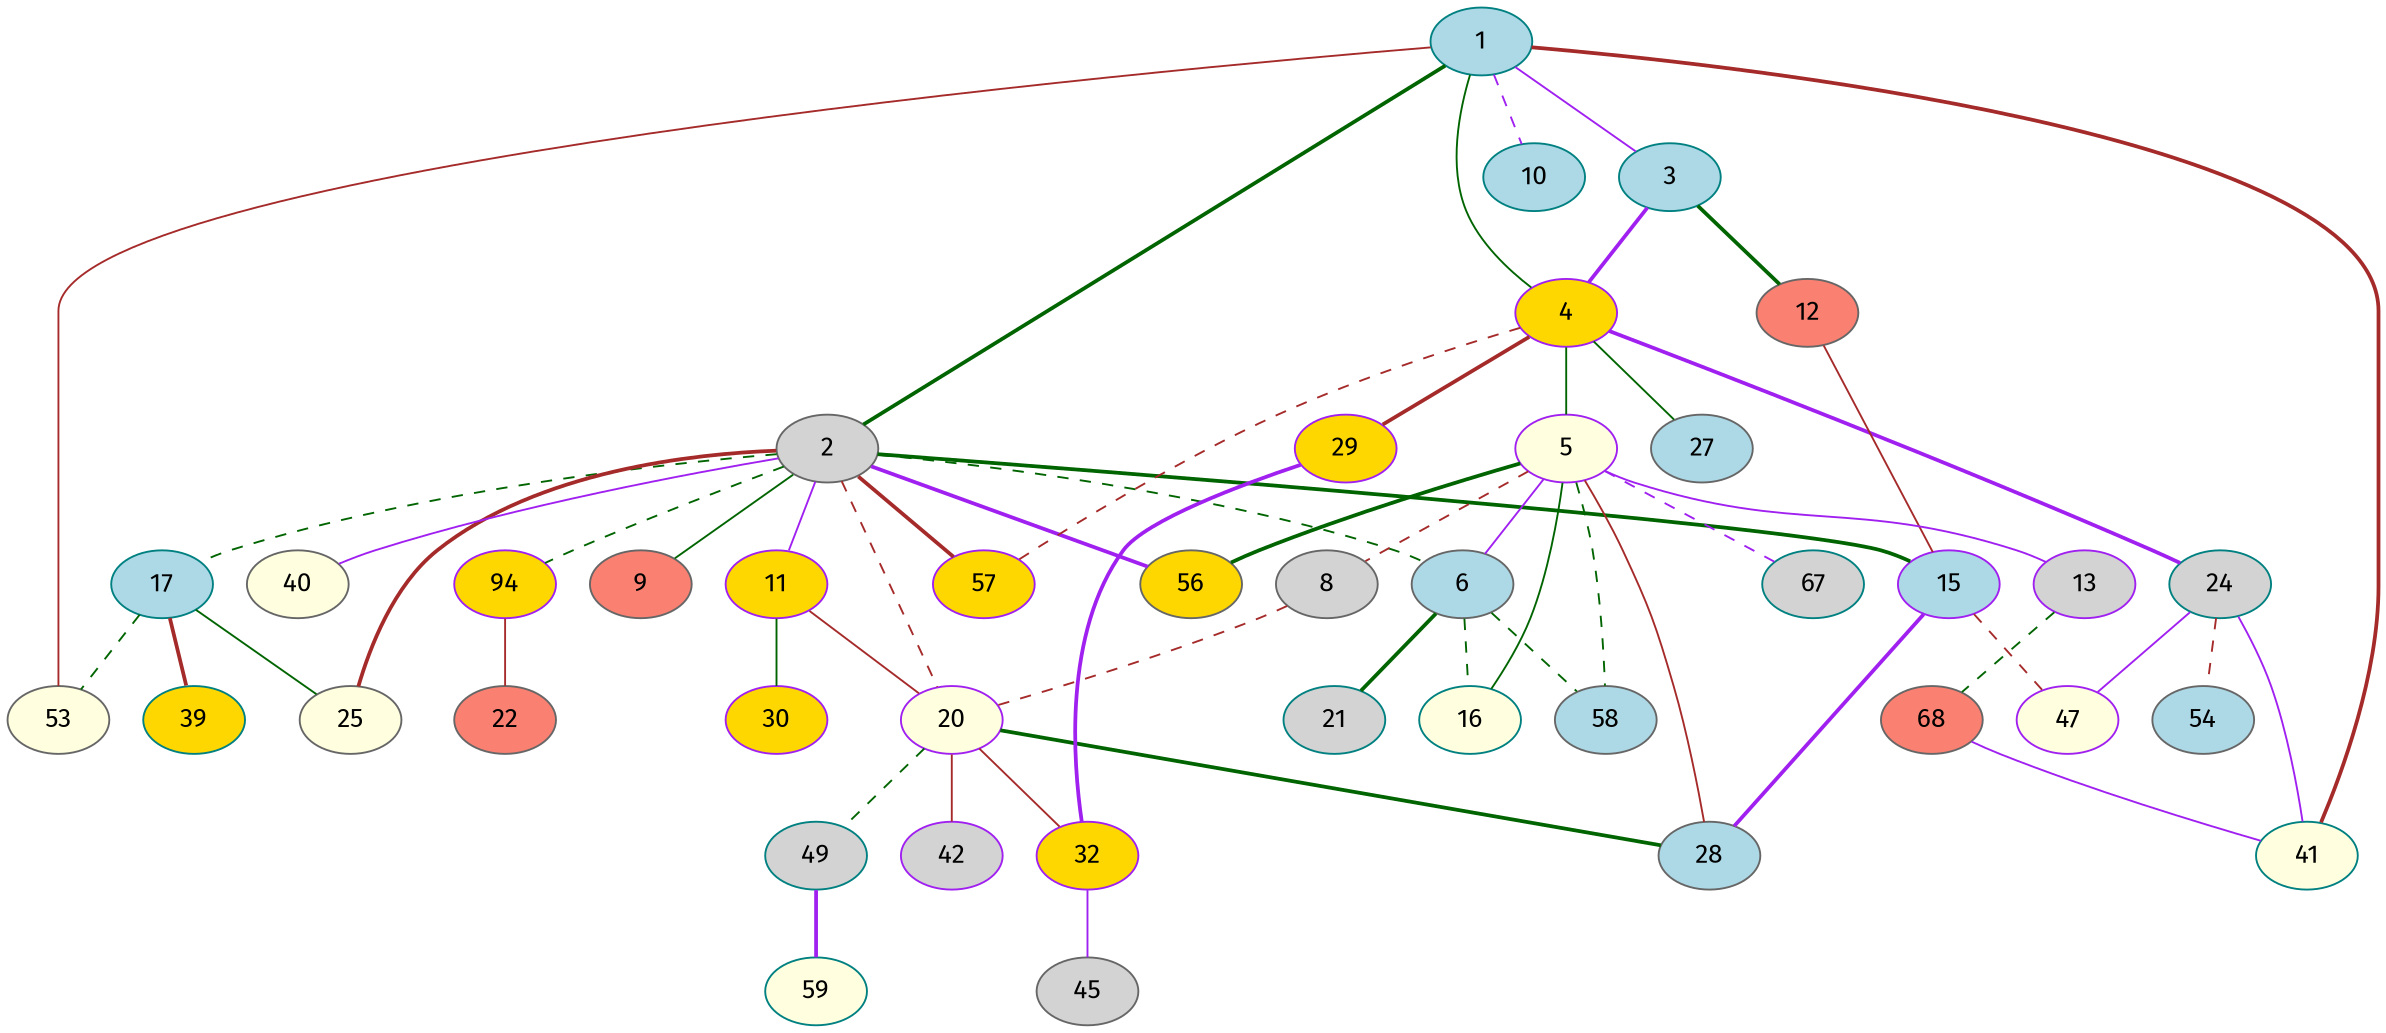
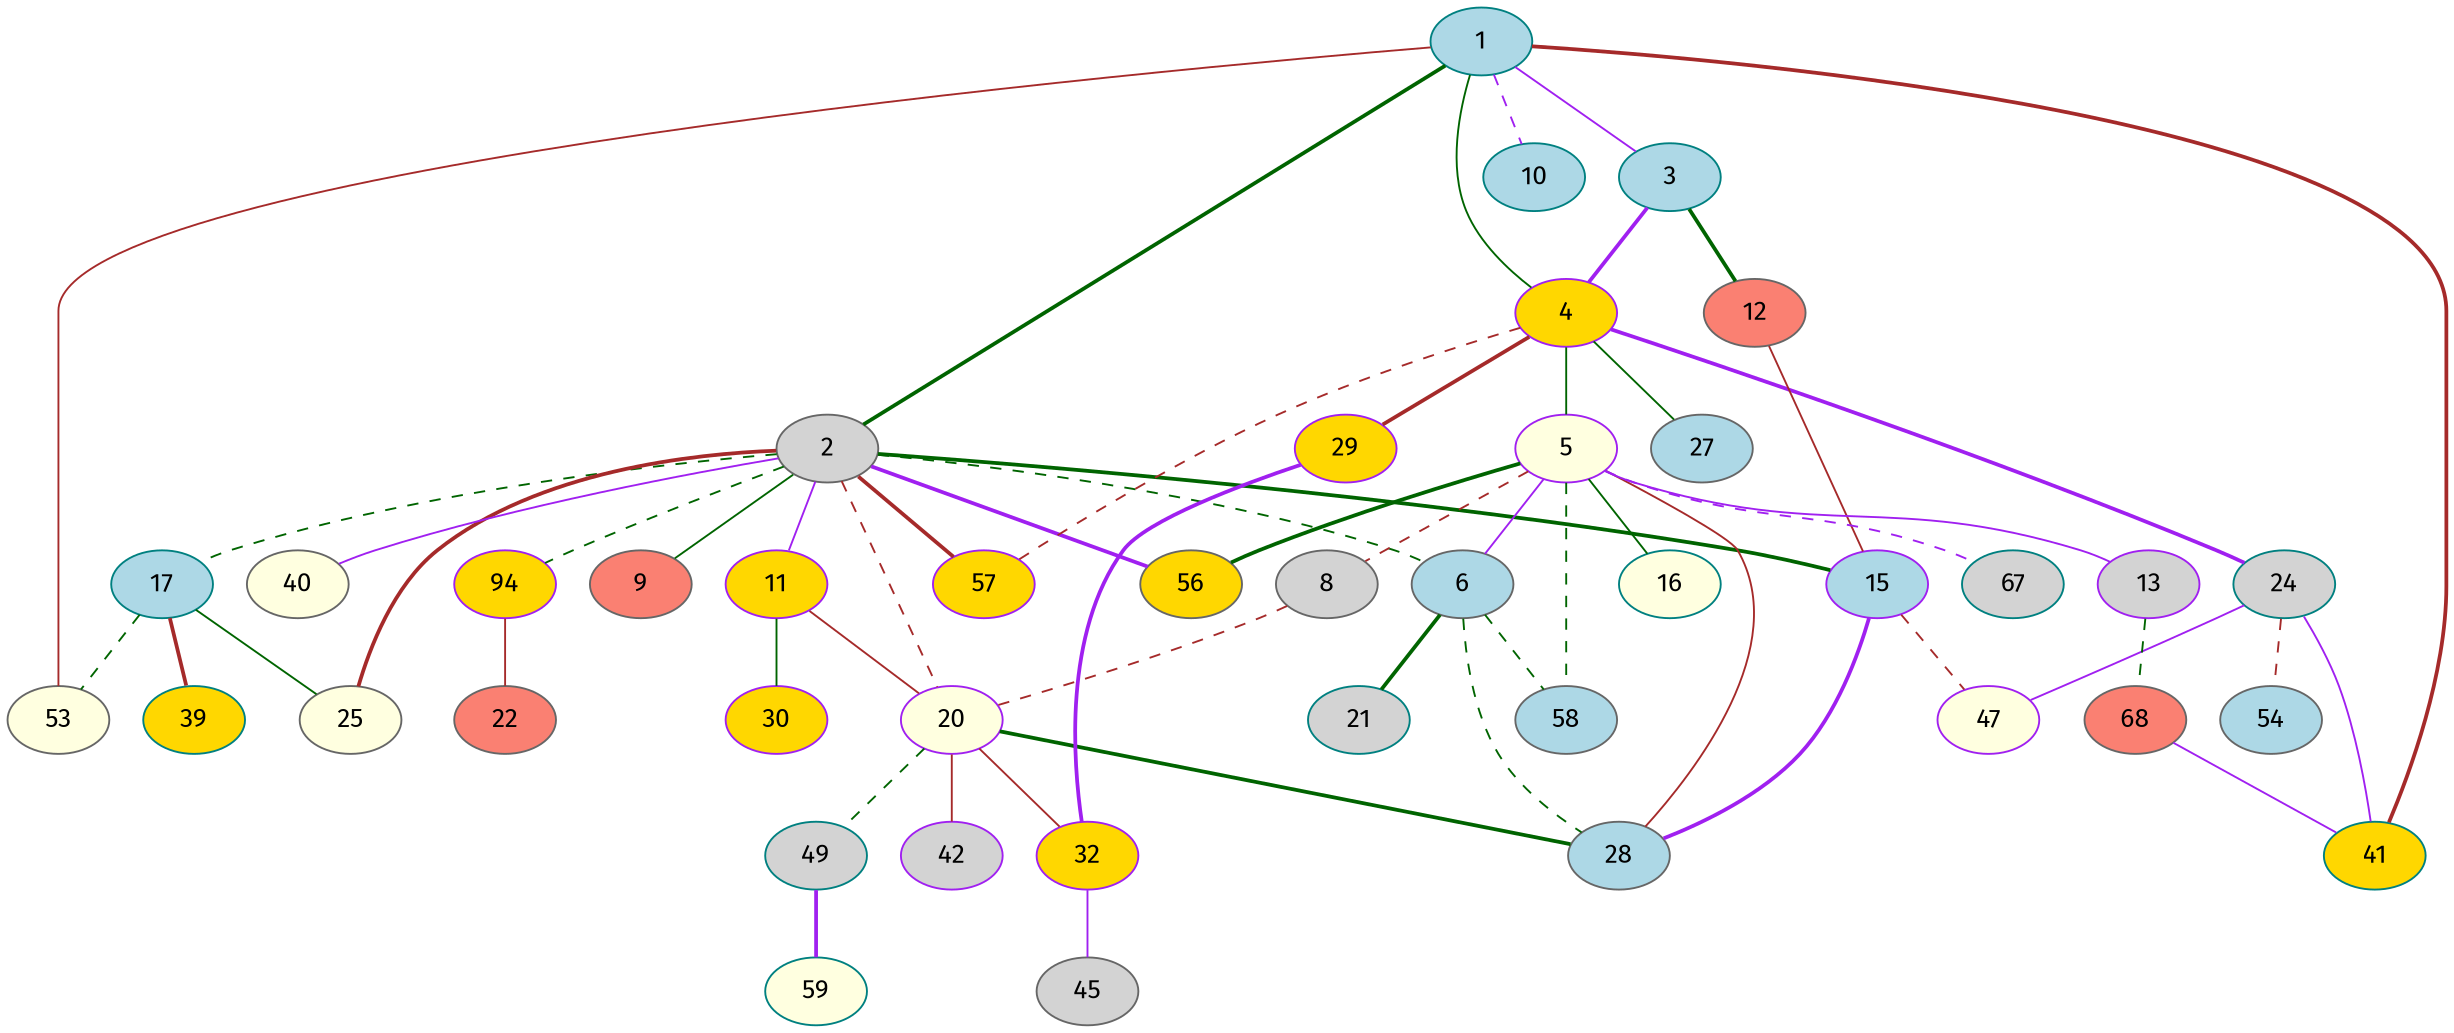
(1466, 652) -> (1492, 743)
(2307, 856) -> (2375, 856)
